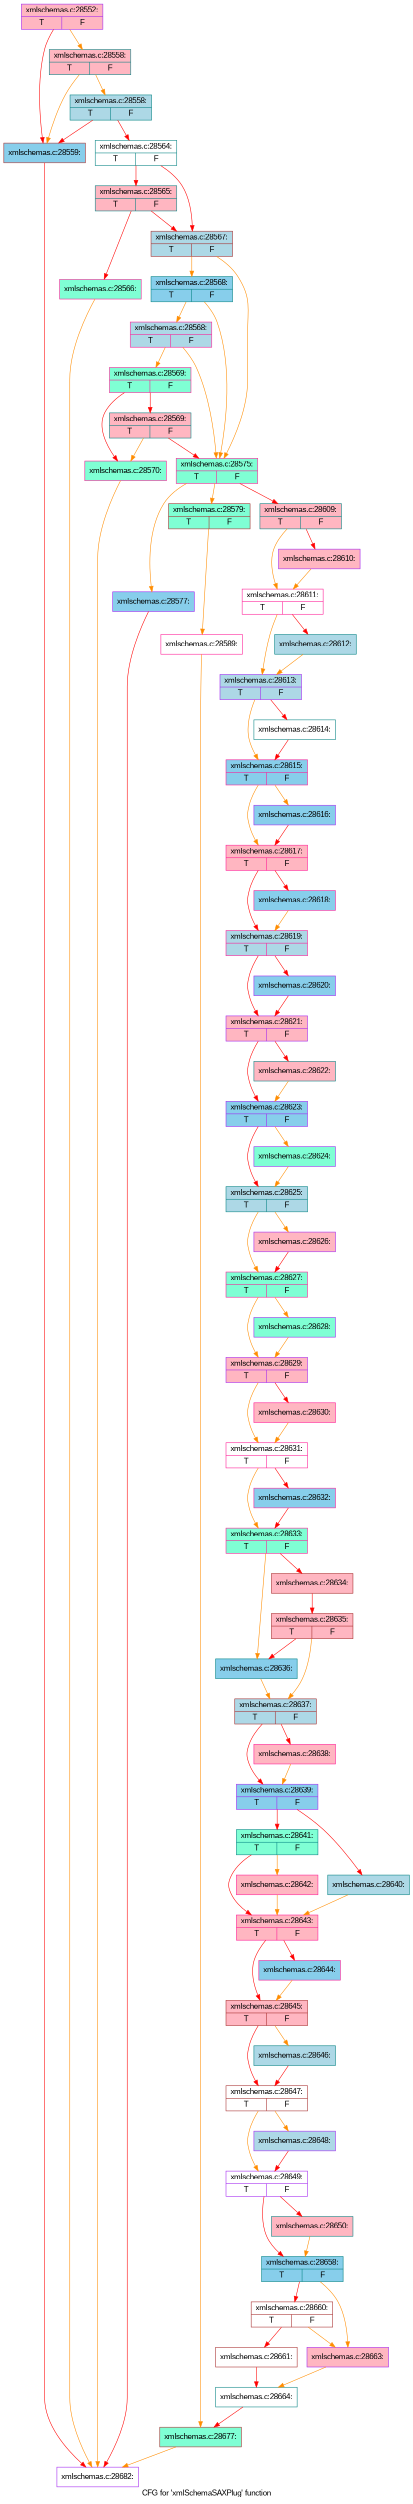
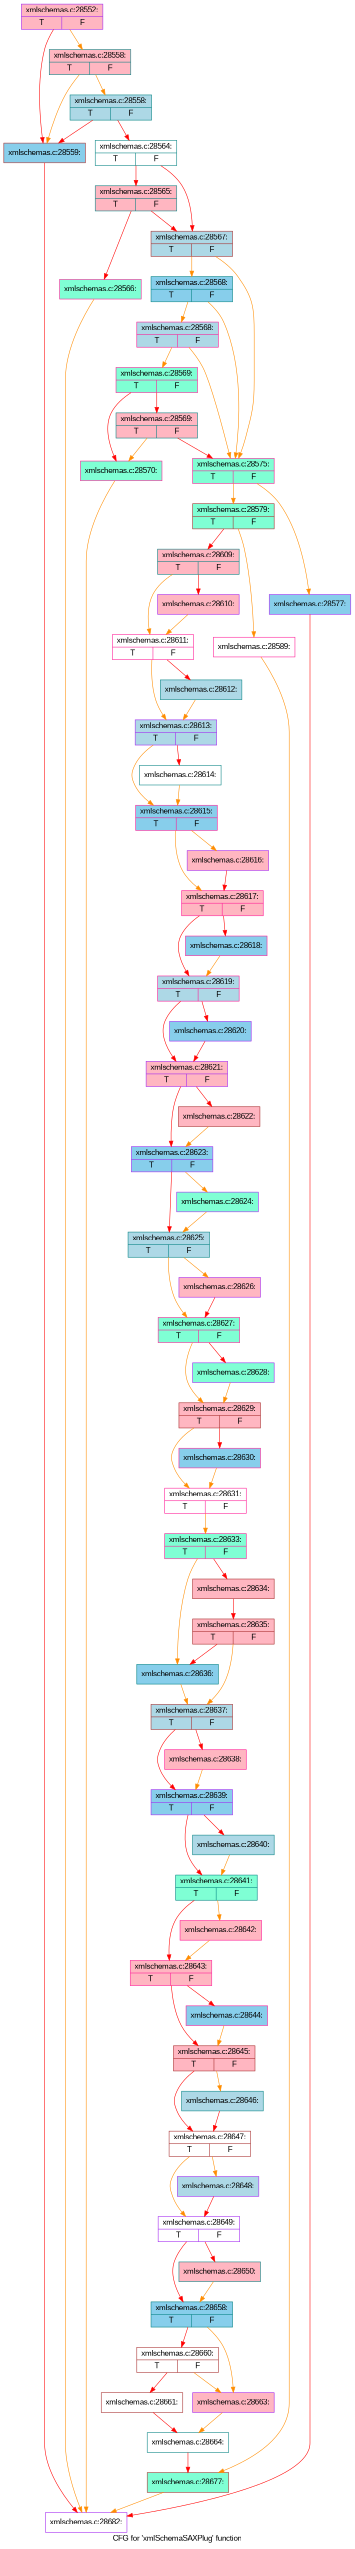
(256, 492) -> (218, 537)
(283, 747) -> (179, 792)
(295, 815) -> (228, 861)
(295, 1071) -> (219, 1117)
(280, 1305) -> (216, 1351)
(267, 1370) -> (220, 1415)
(295, 1413) -> (220, 1458)
(295, 1498) -> none
(328, 1904) -> (227, 1862)
